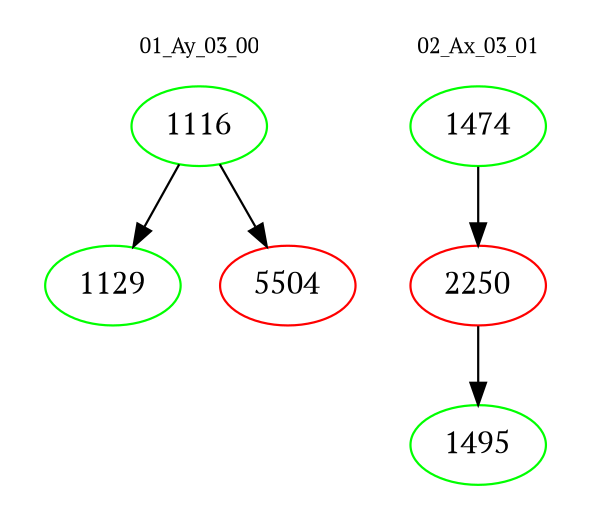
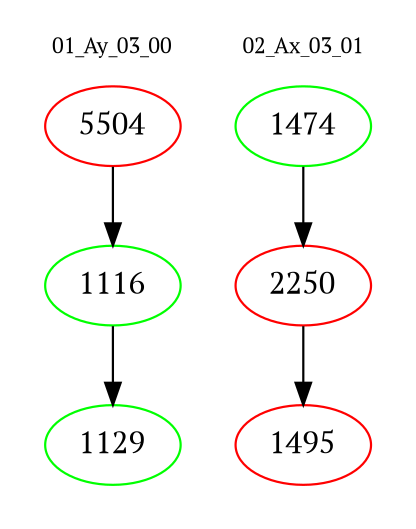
(238, 196) -> (113, 195)
(478, 445) -> (303, 445)
